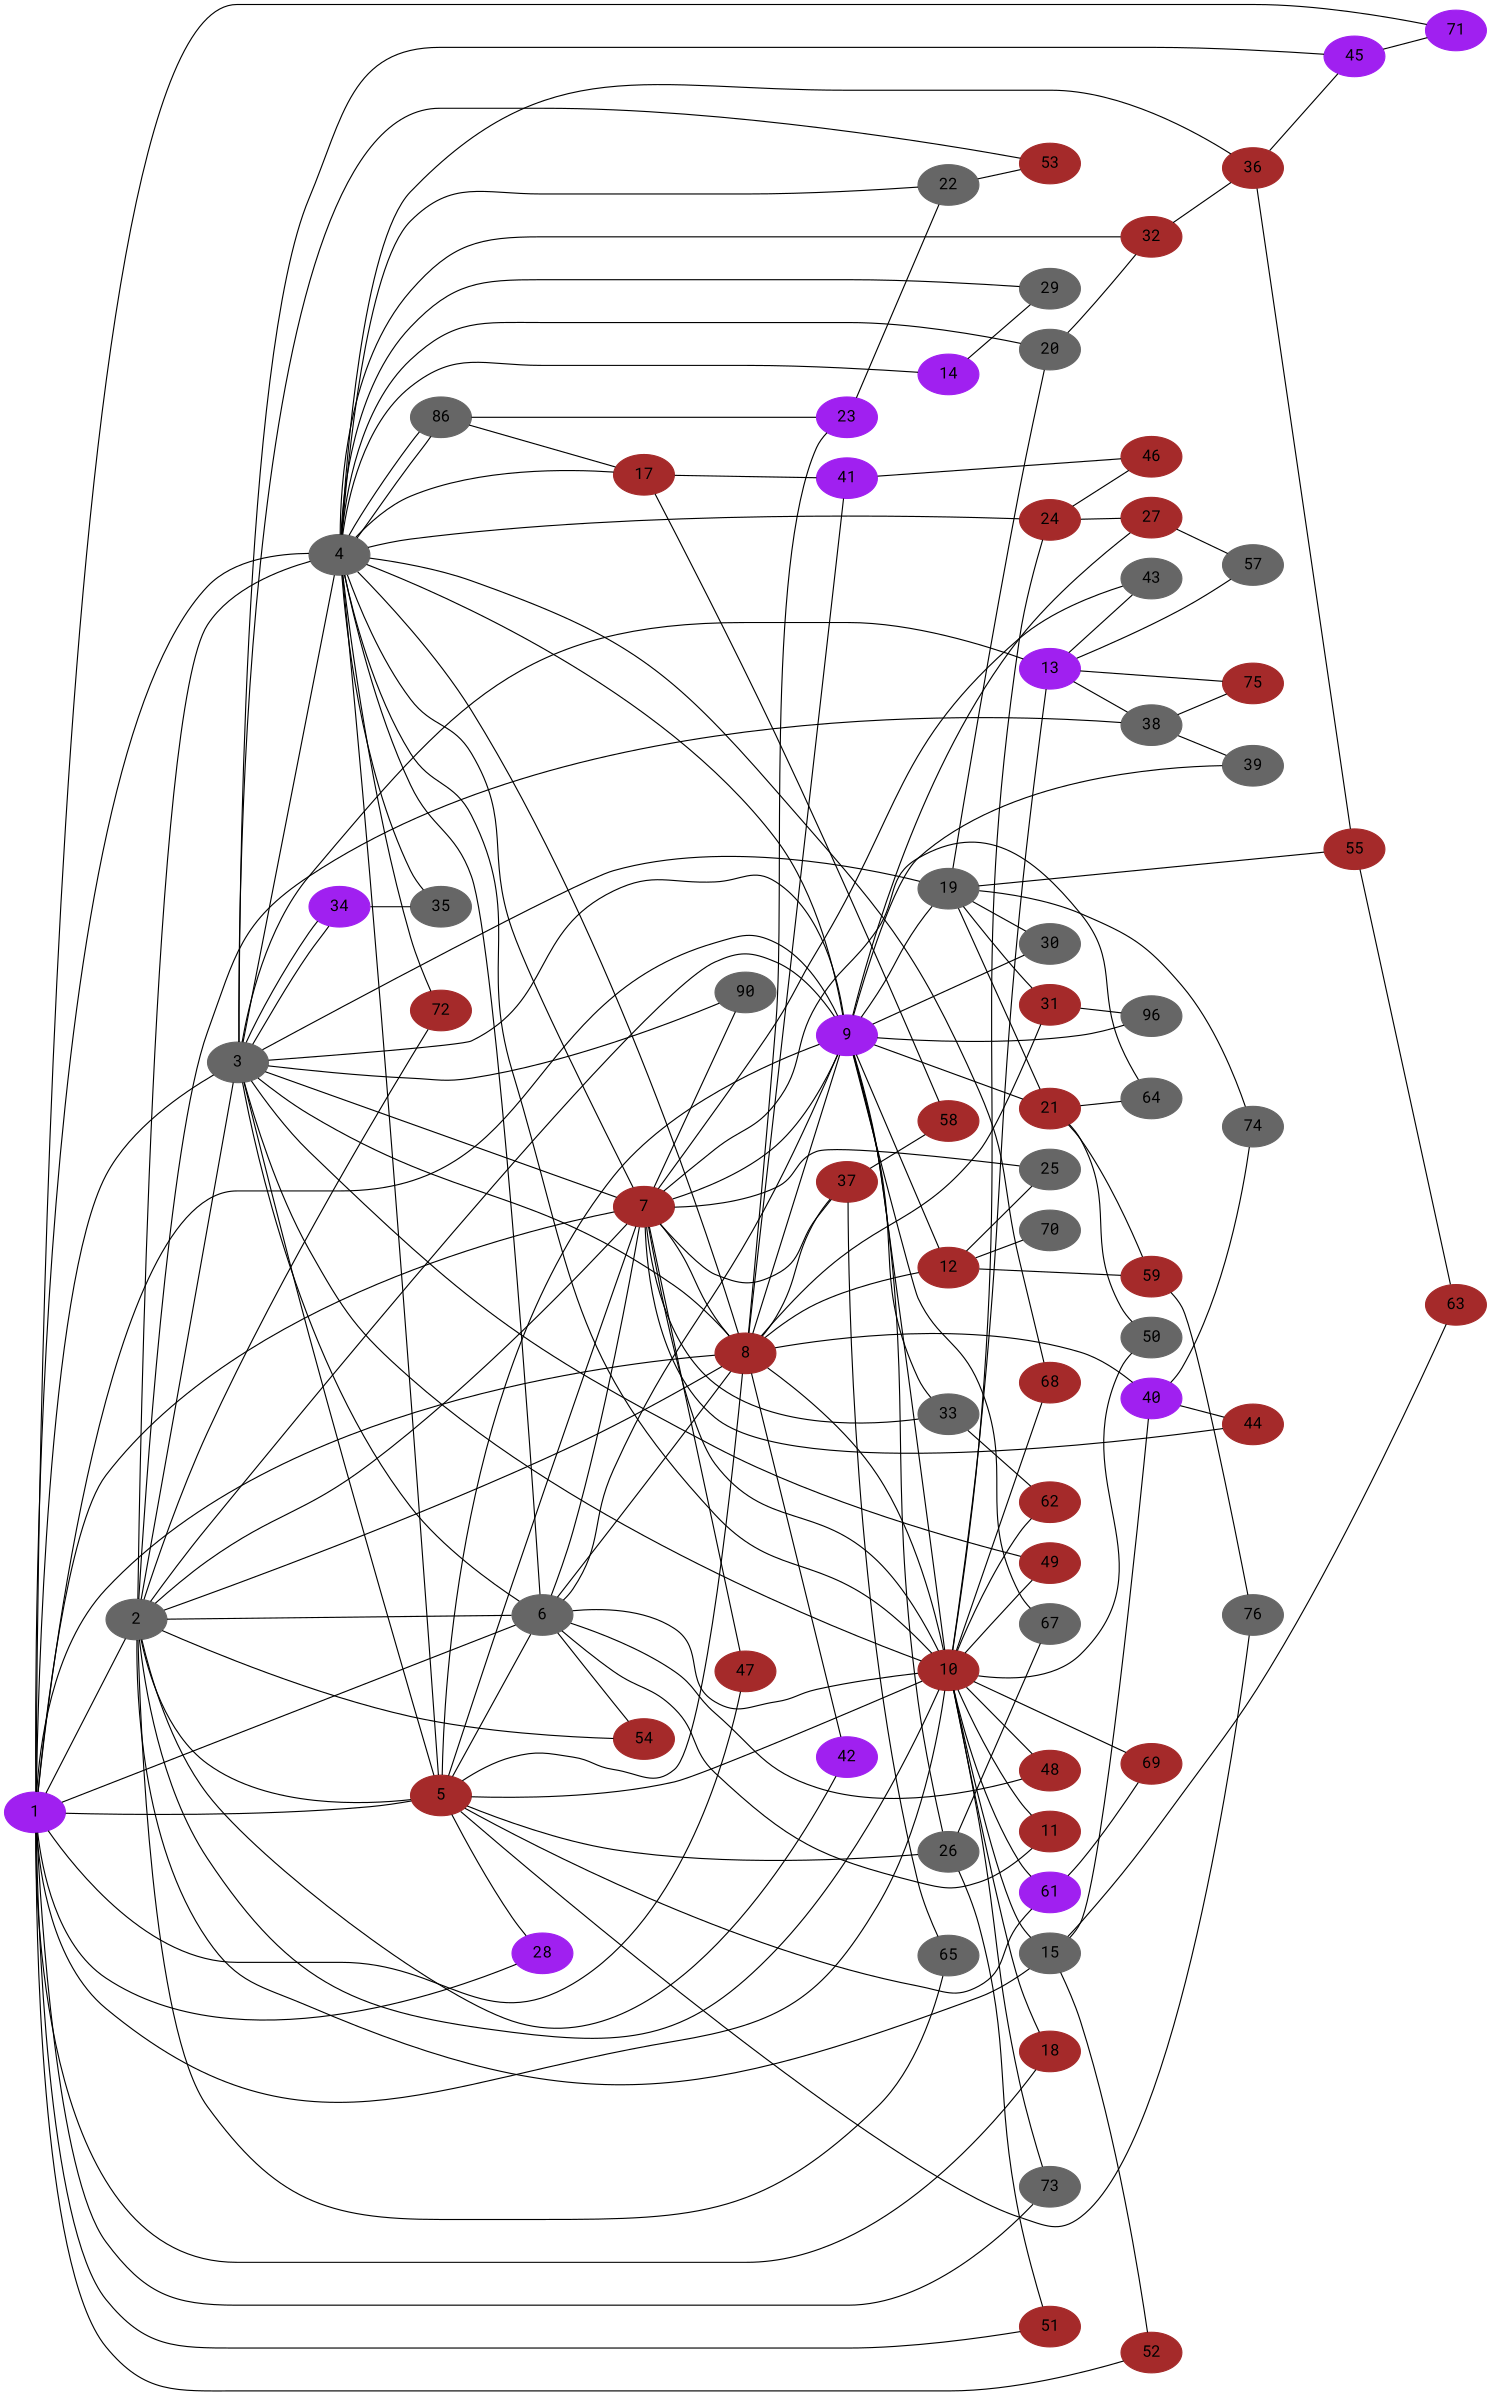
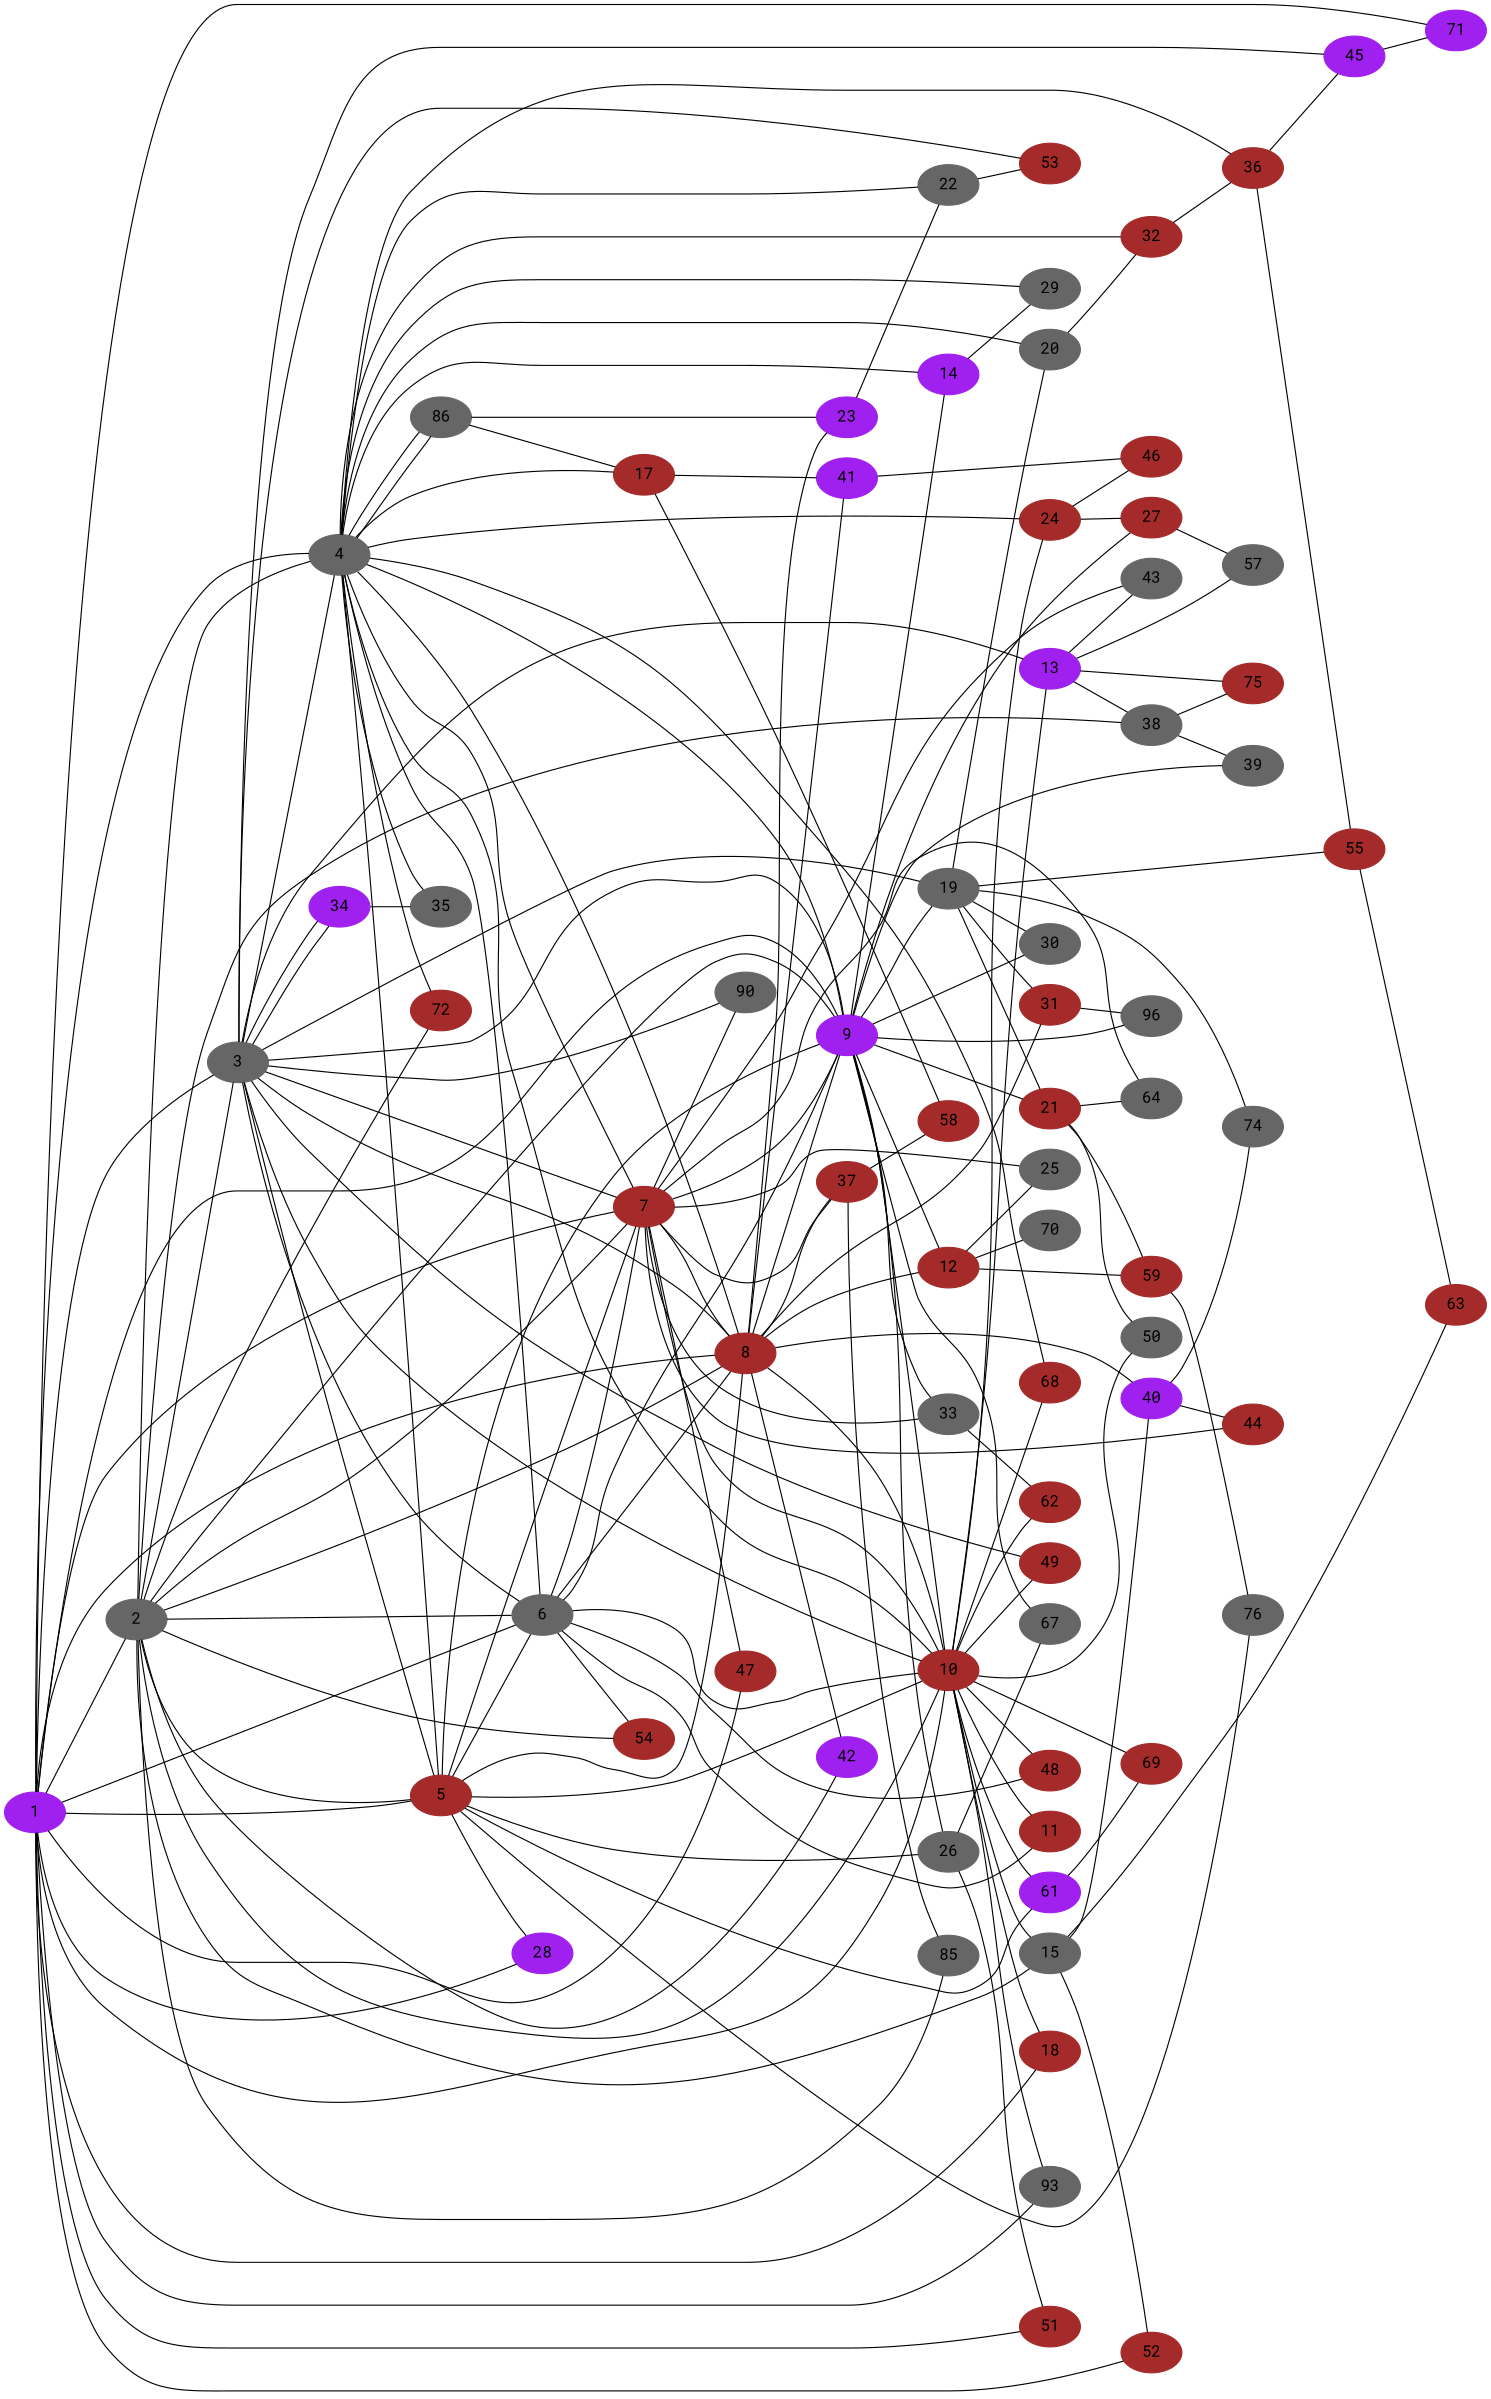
none -> (898, 705)
(948, 1956) -> (948, 1956)
(1050, 2187) -> (1050, 2187)
